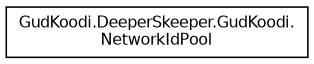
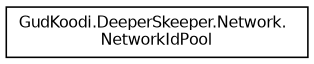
(157, 32) -> (157, 32)
